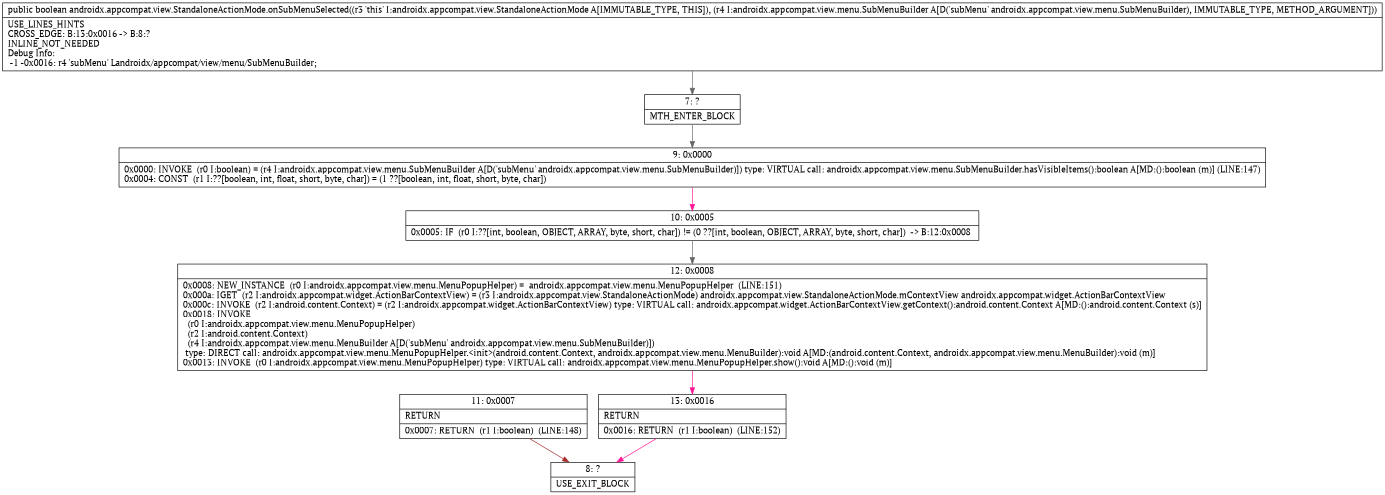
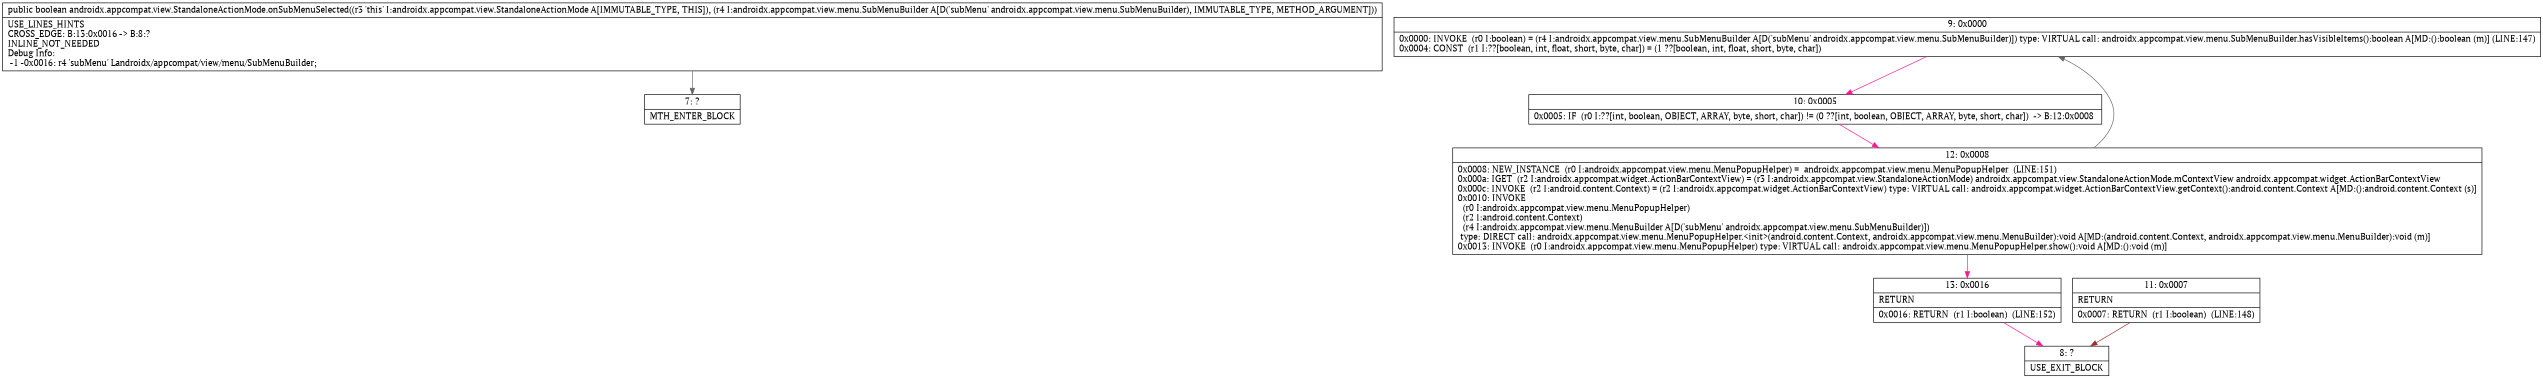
(692, 133) -> (2109, 97)
(692, 249) -> (1856, 134)
(219, 315) -> (1494, 199)
